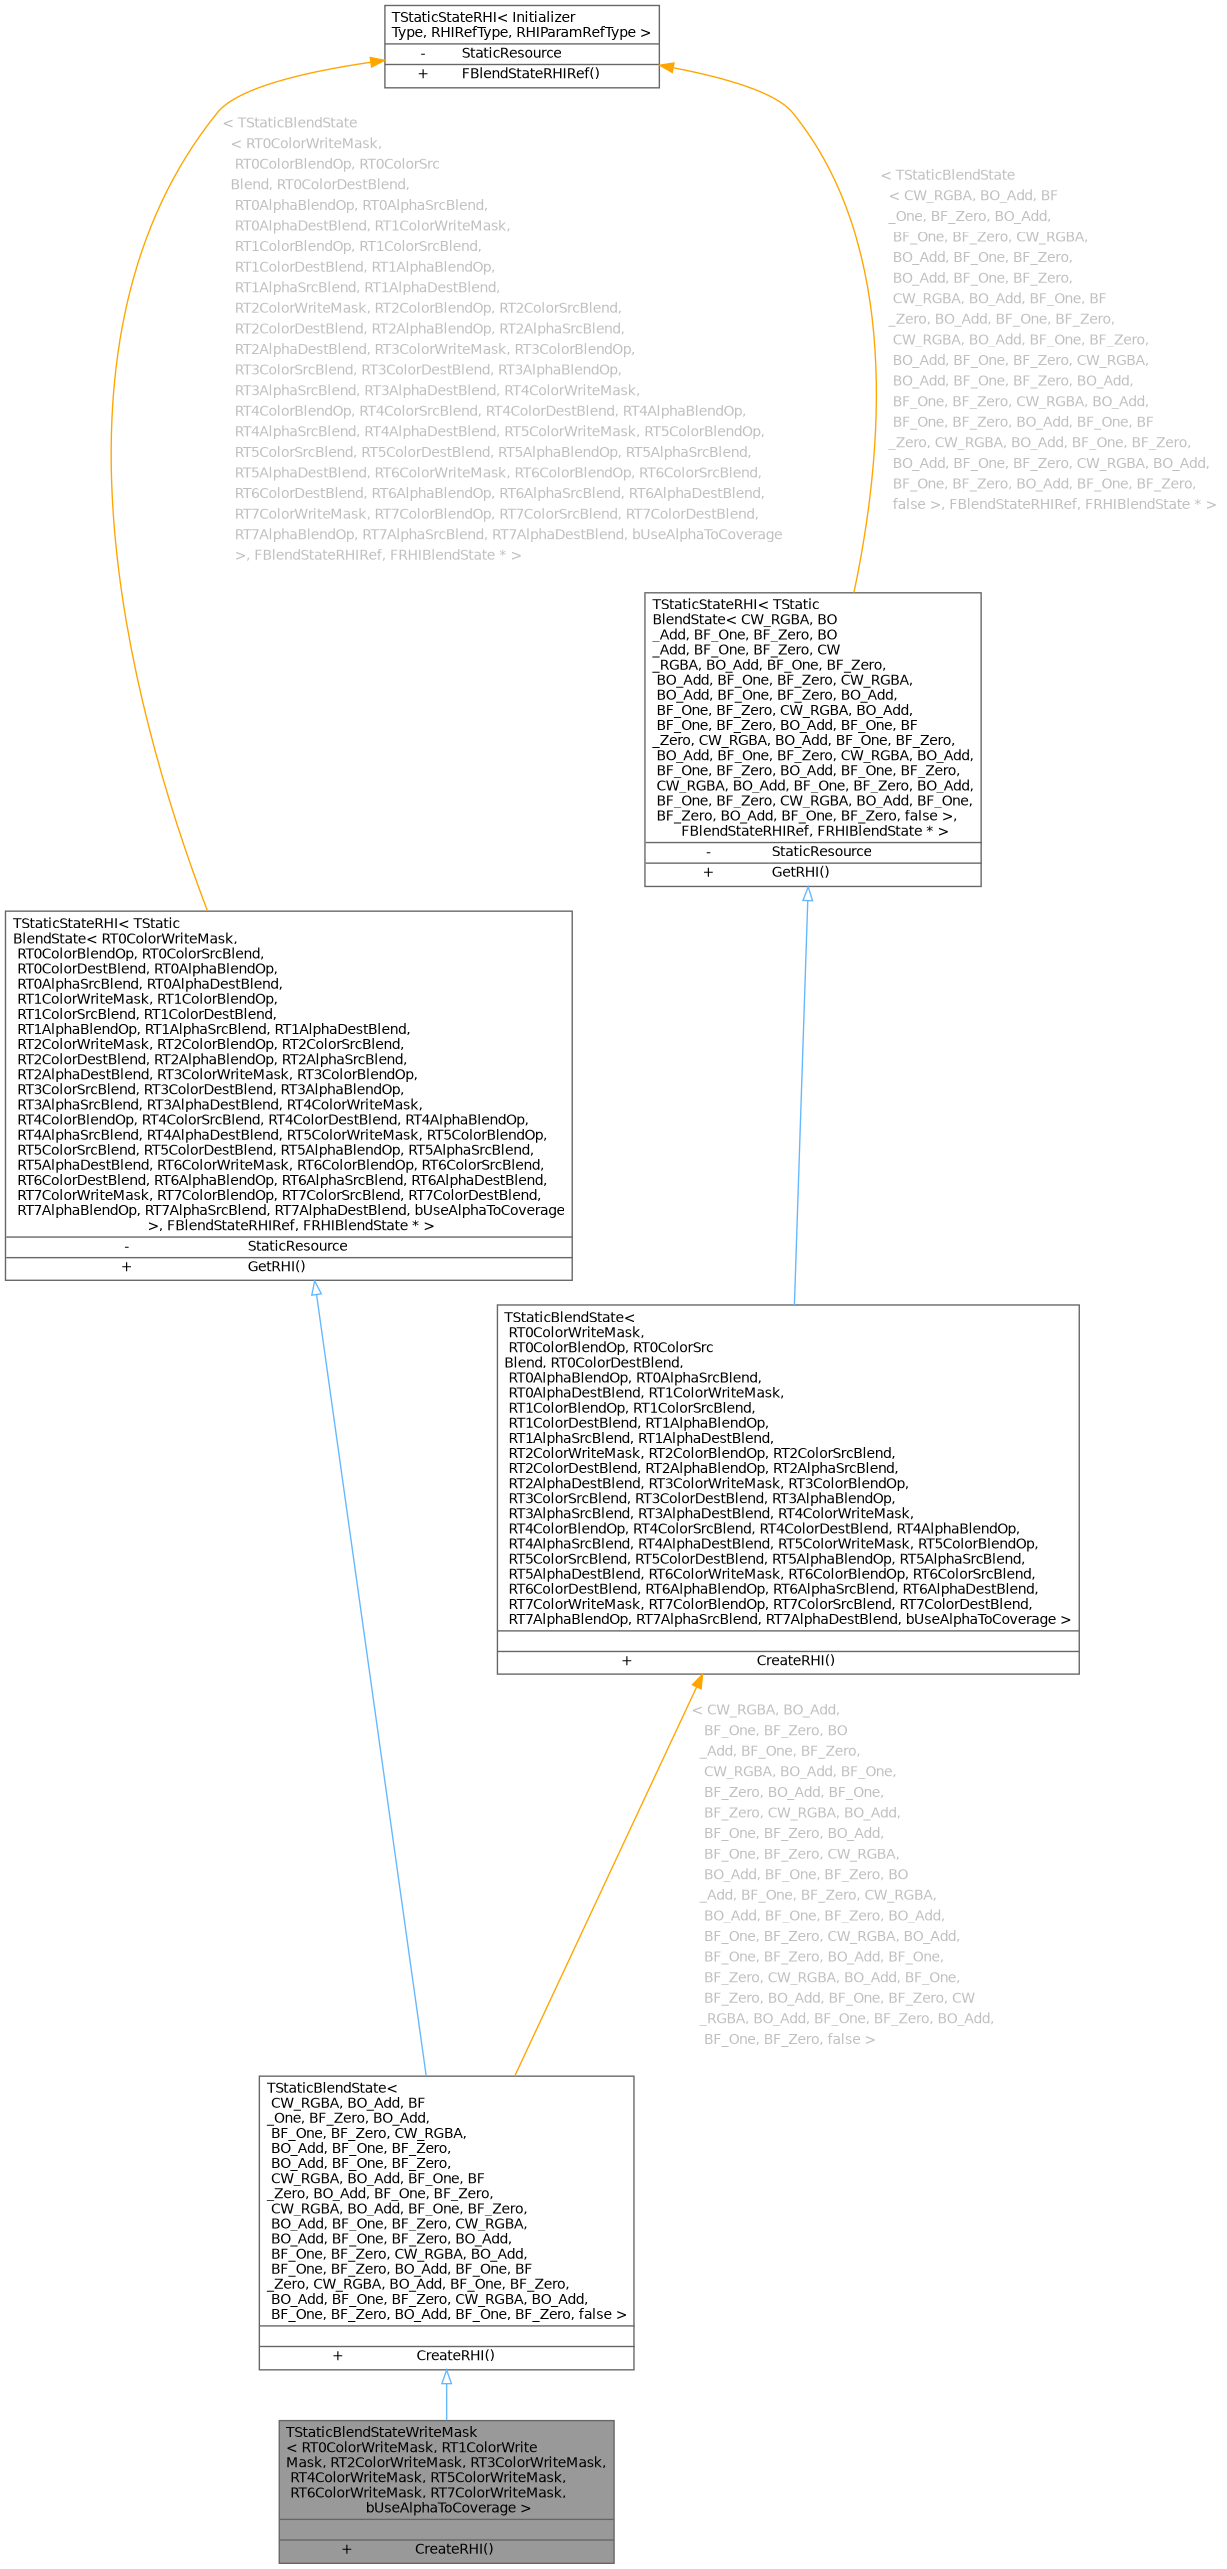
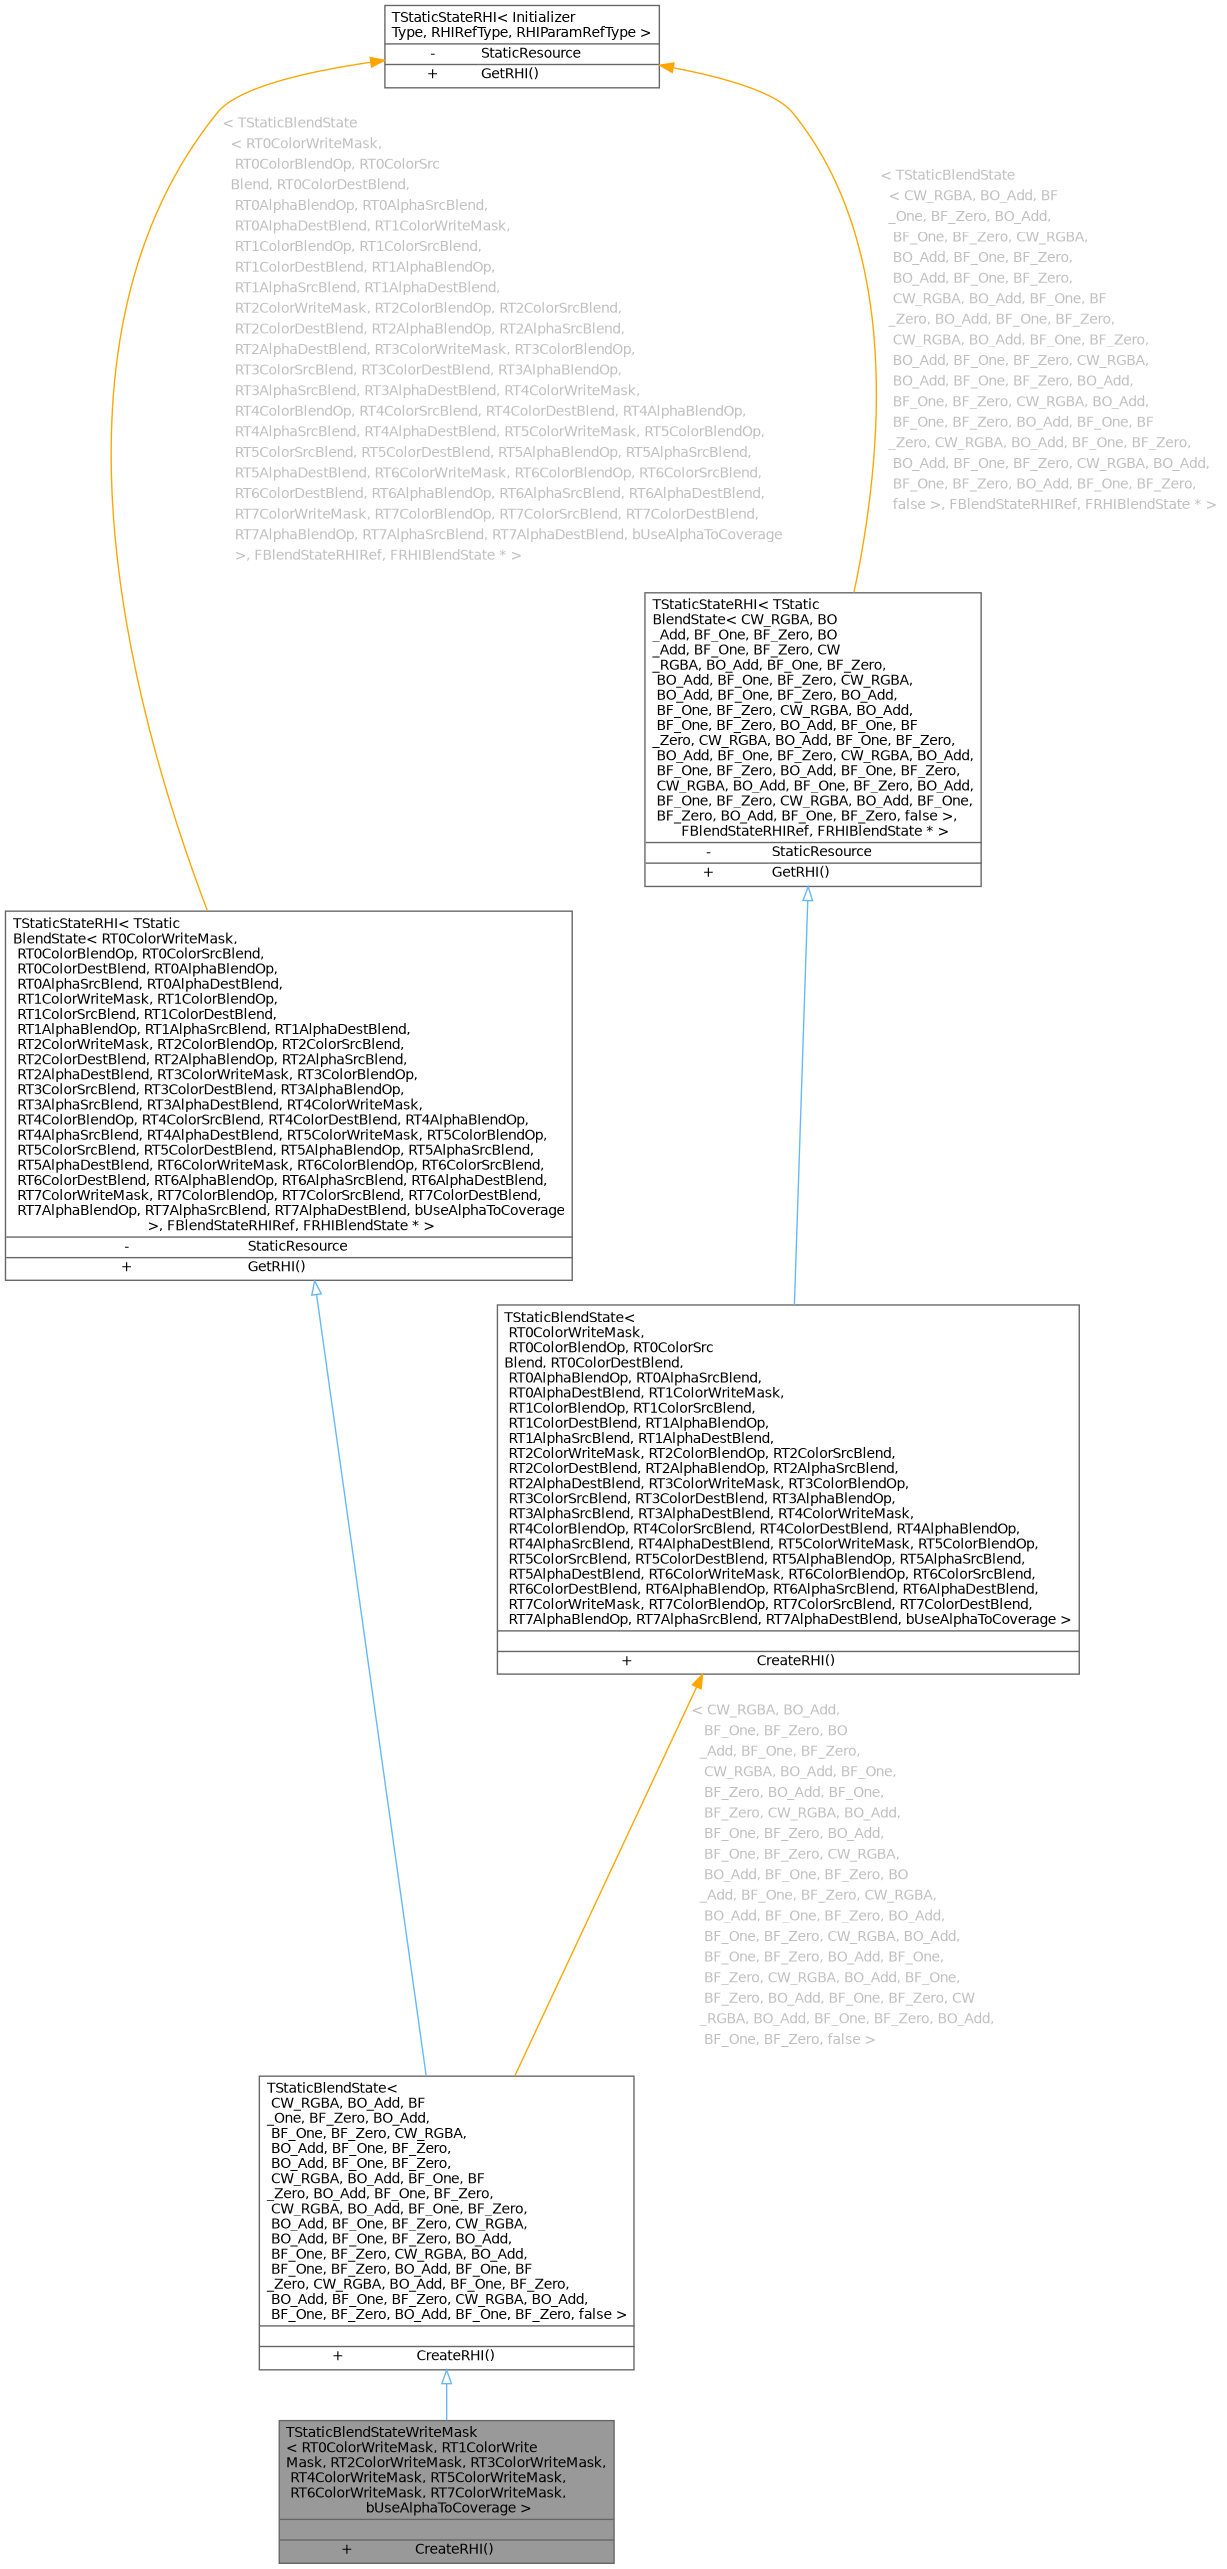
(531, 74) -> (510, 74)
